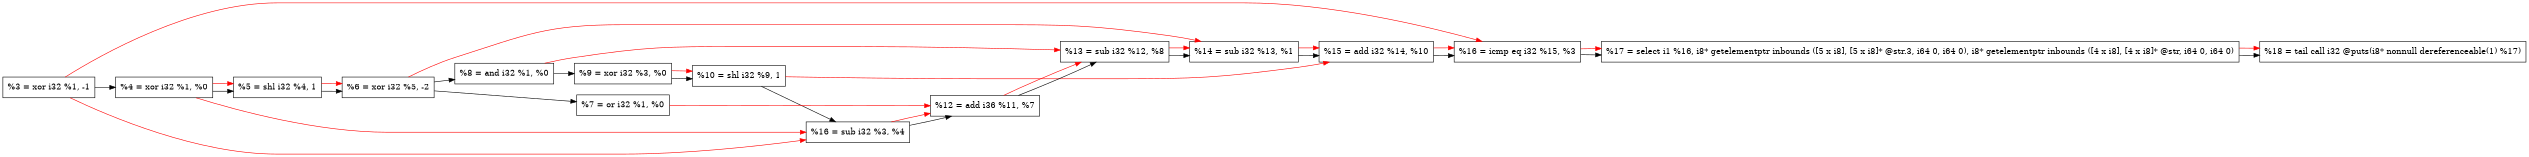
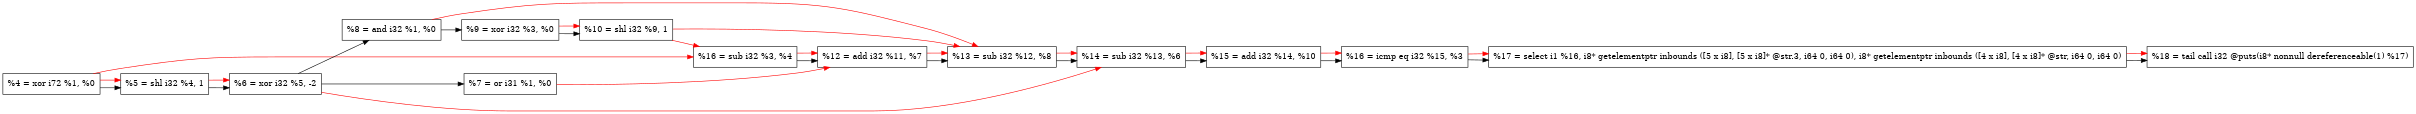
(1244, 52) -> (1131, 57)
(1068, 79) -> (814, 32)
(49, 87) -> none
(164, 87) -> (51, 84)
(794, 102) -> (683, 43)
(623, 105) -> (510, 84)
(985, 106) -> (872, 57)
